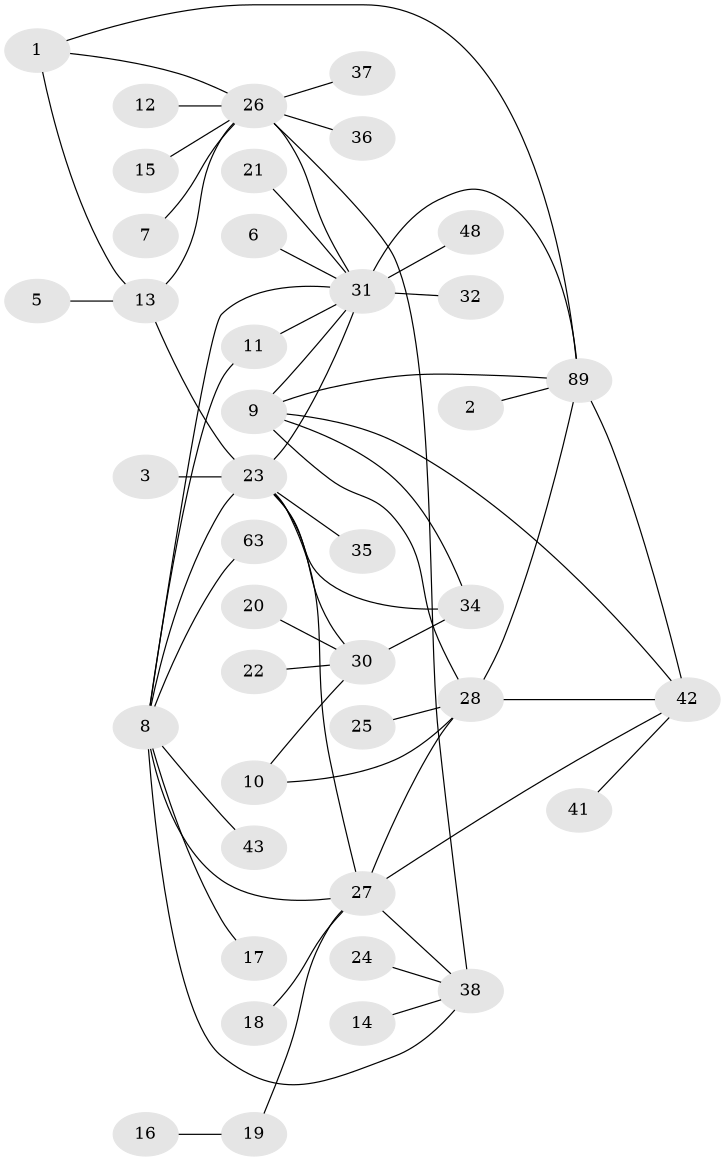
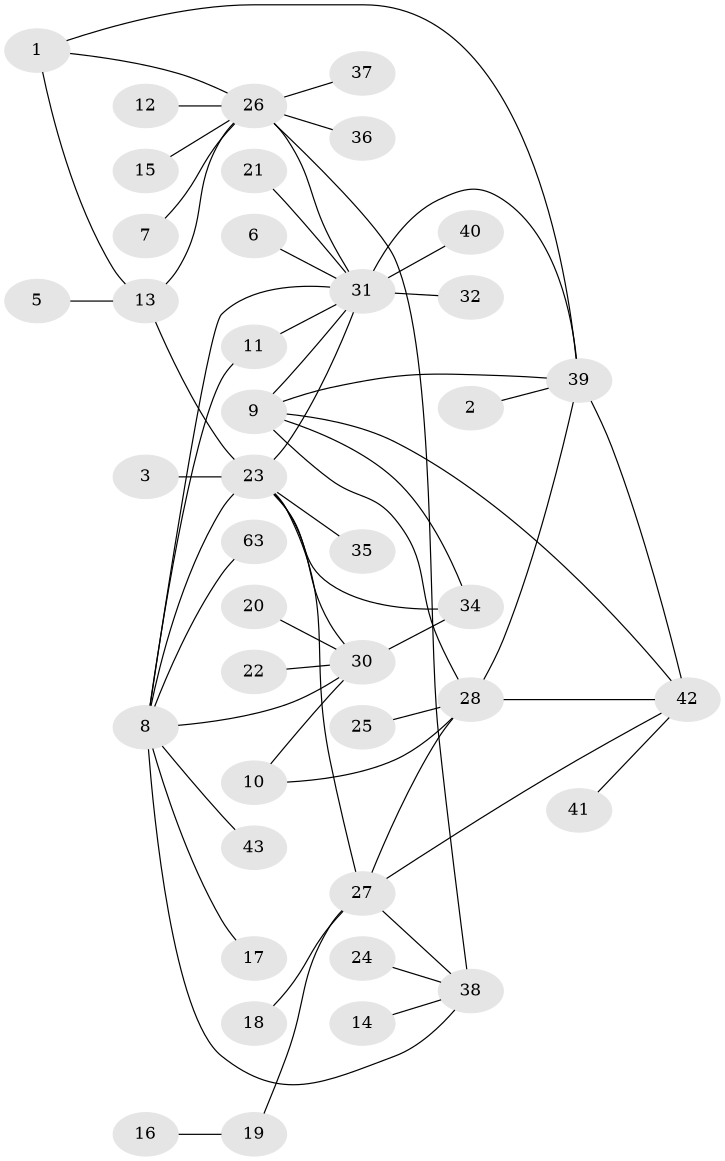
(471, 232) -> (471, 232)
(579, 381) -> (579, 381)
(206, 867) -> (262, 712)
